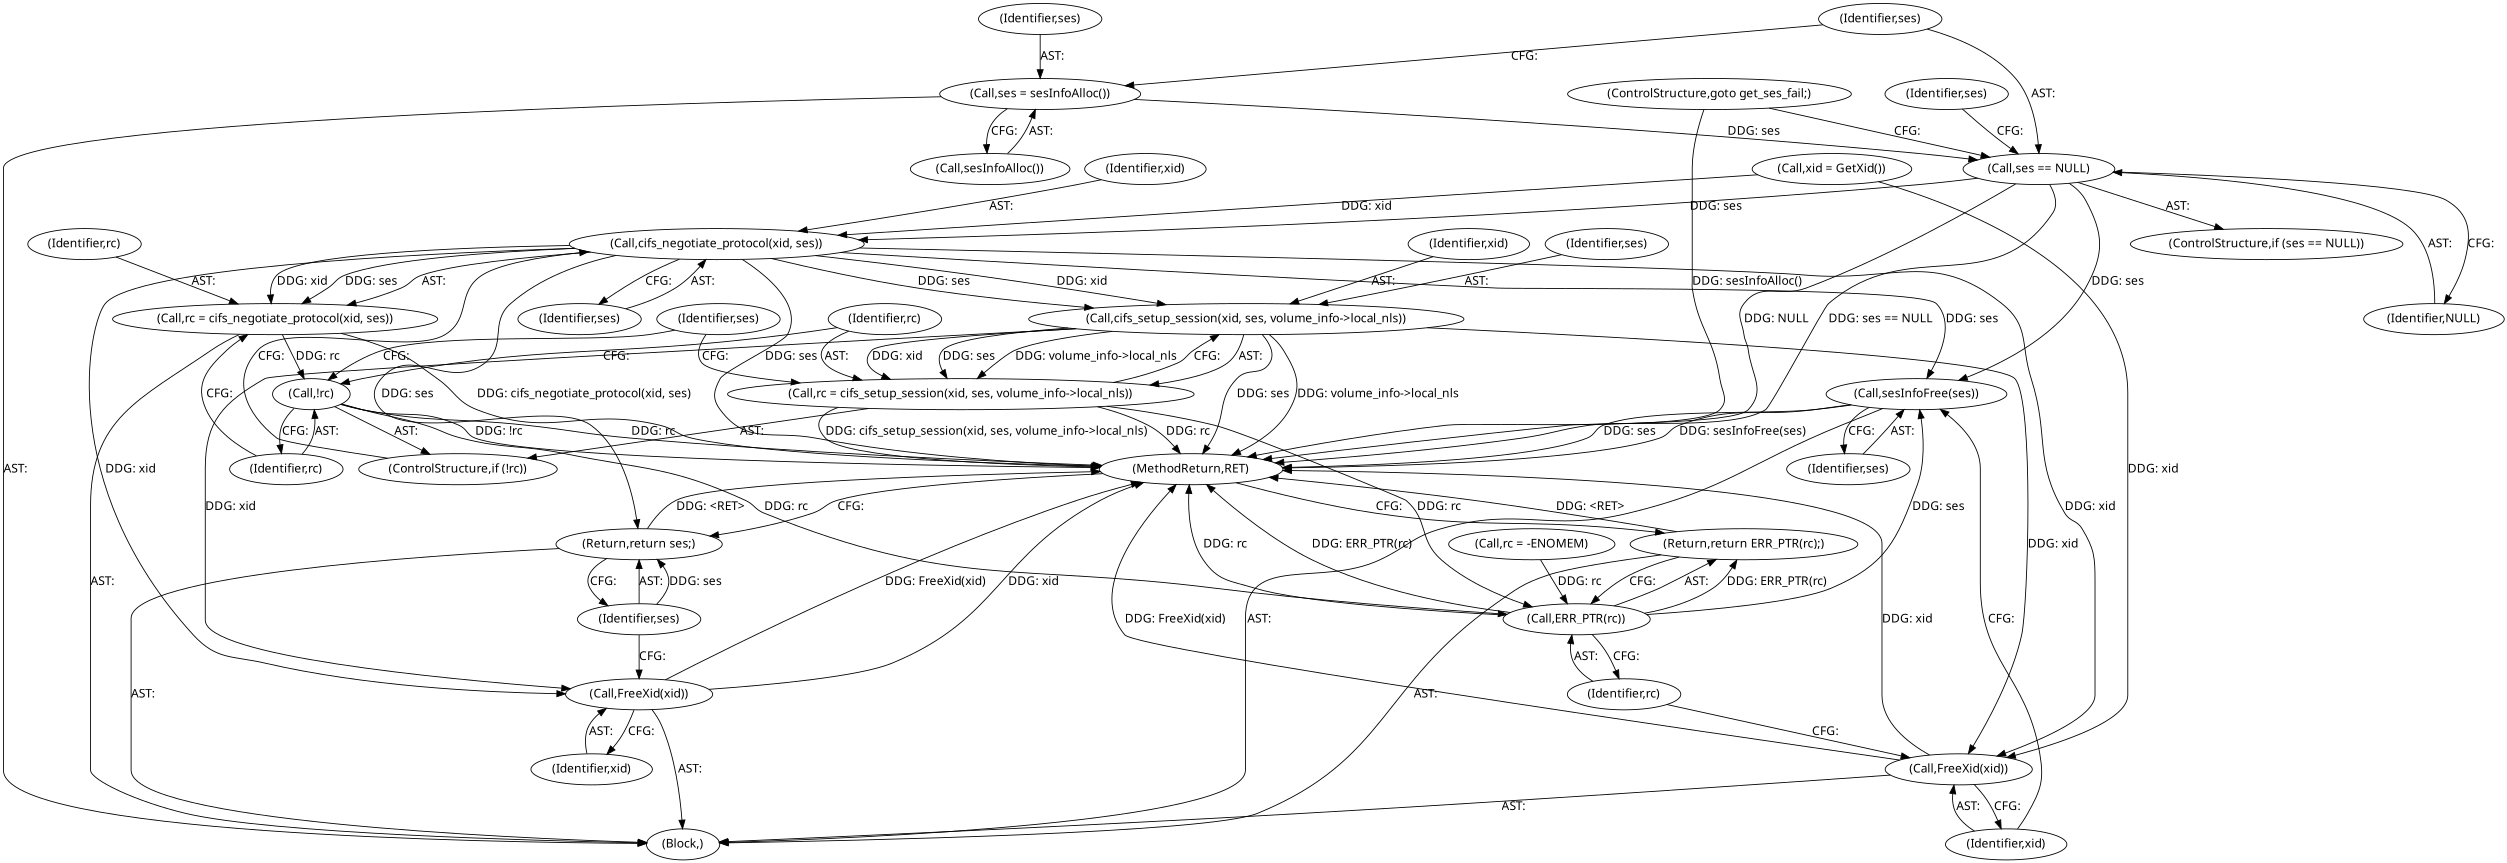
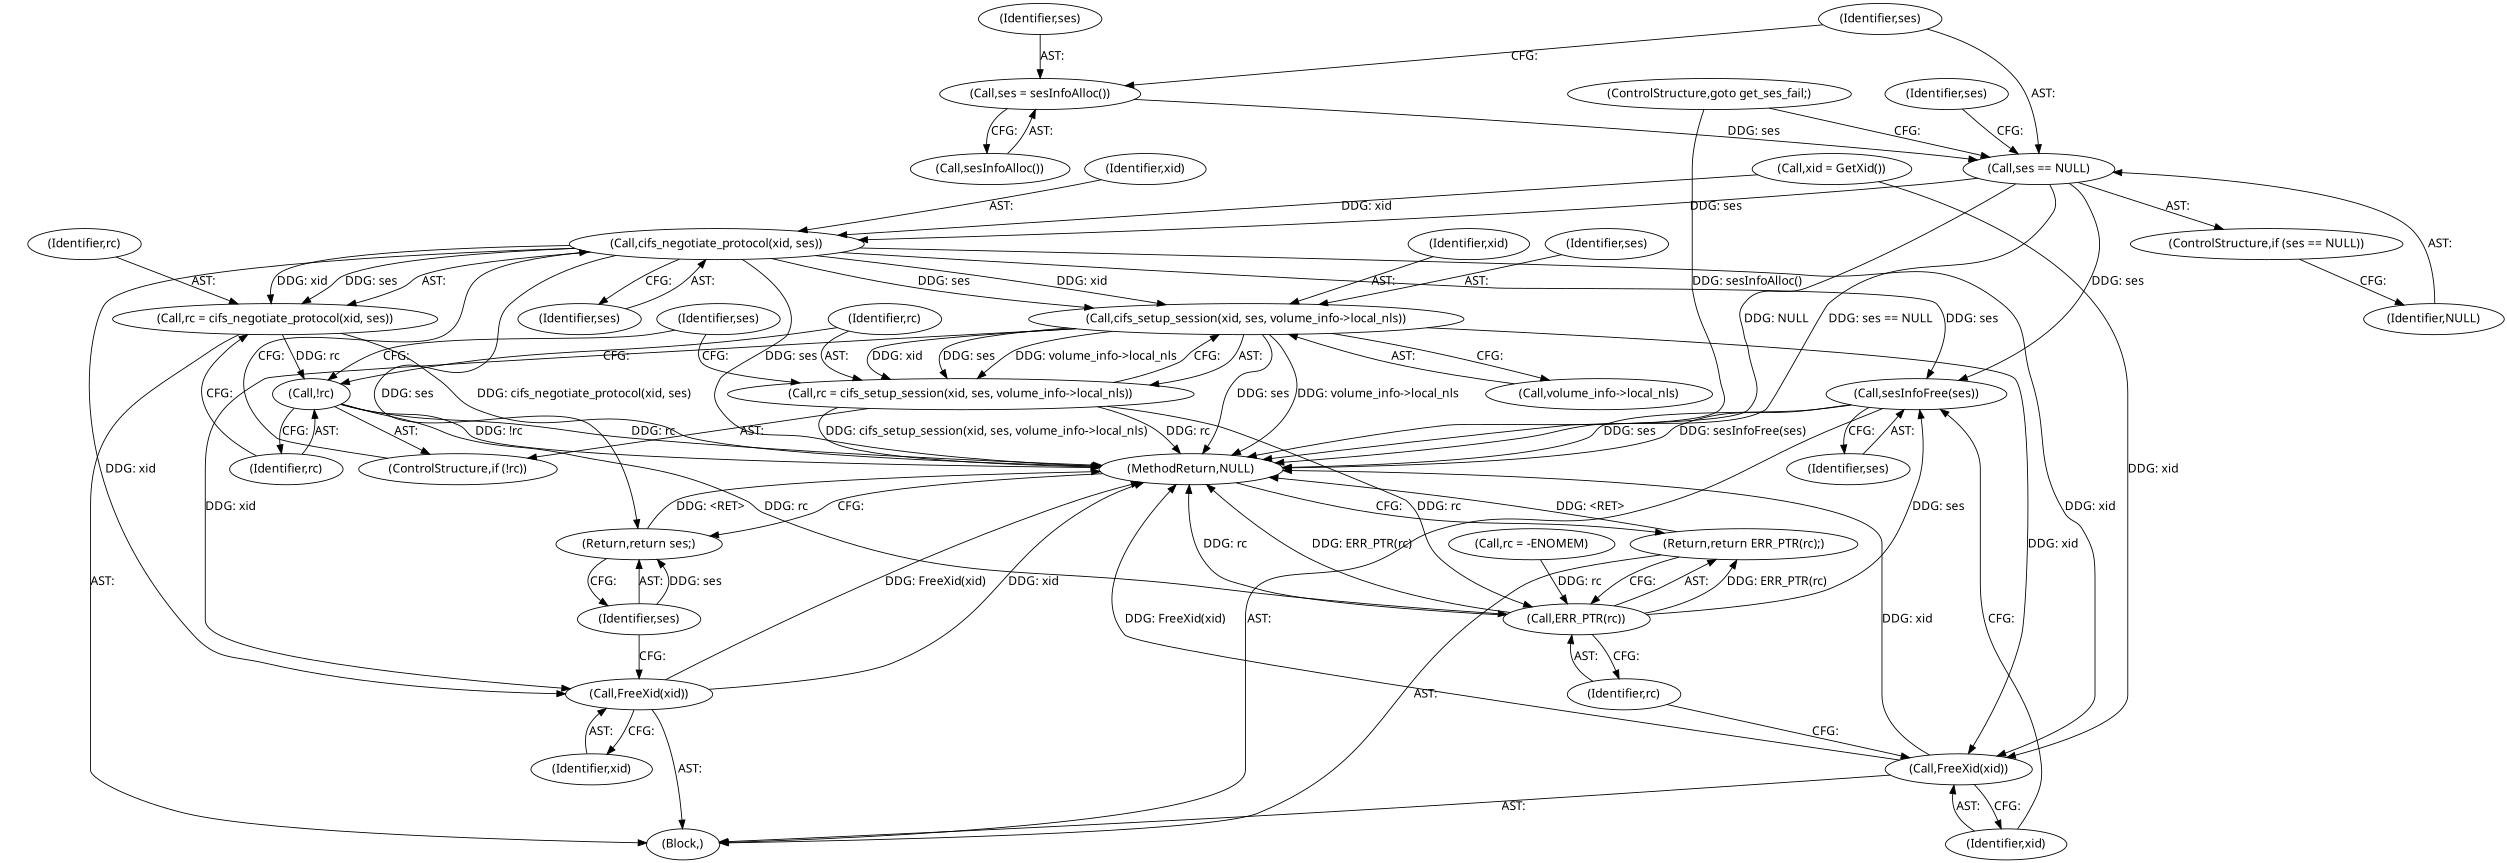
(2335, 183) -> (2348, 280)
(3, 321) -> none
none -> (1599, 394)
(1191, 469) -> (1191, 469)
(131, 734) -> none
